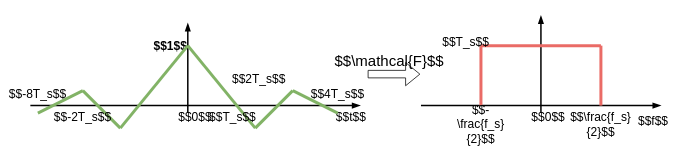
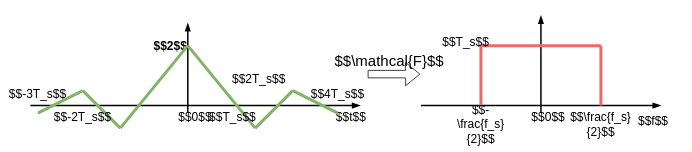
(171, 45) -> (171, 45)
(38, 94) -> (38, 94)
